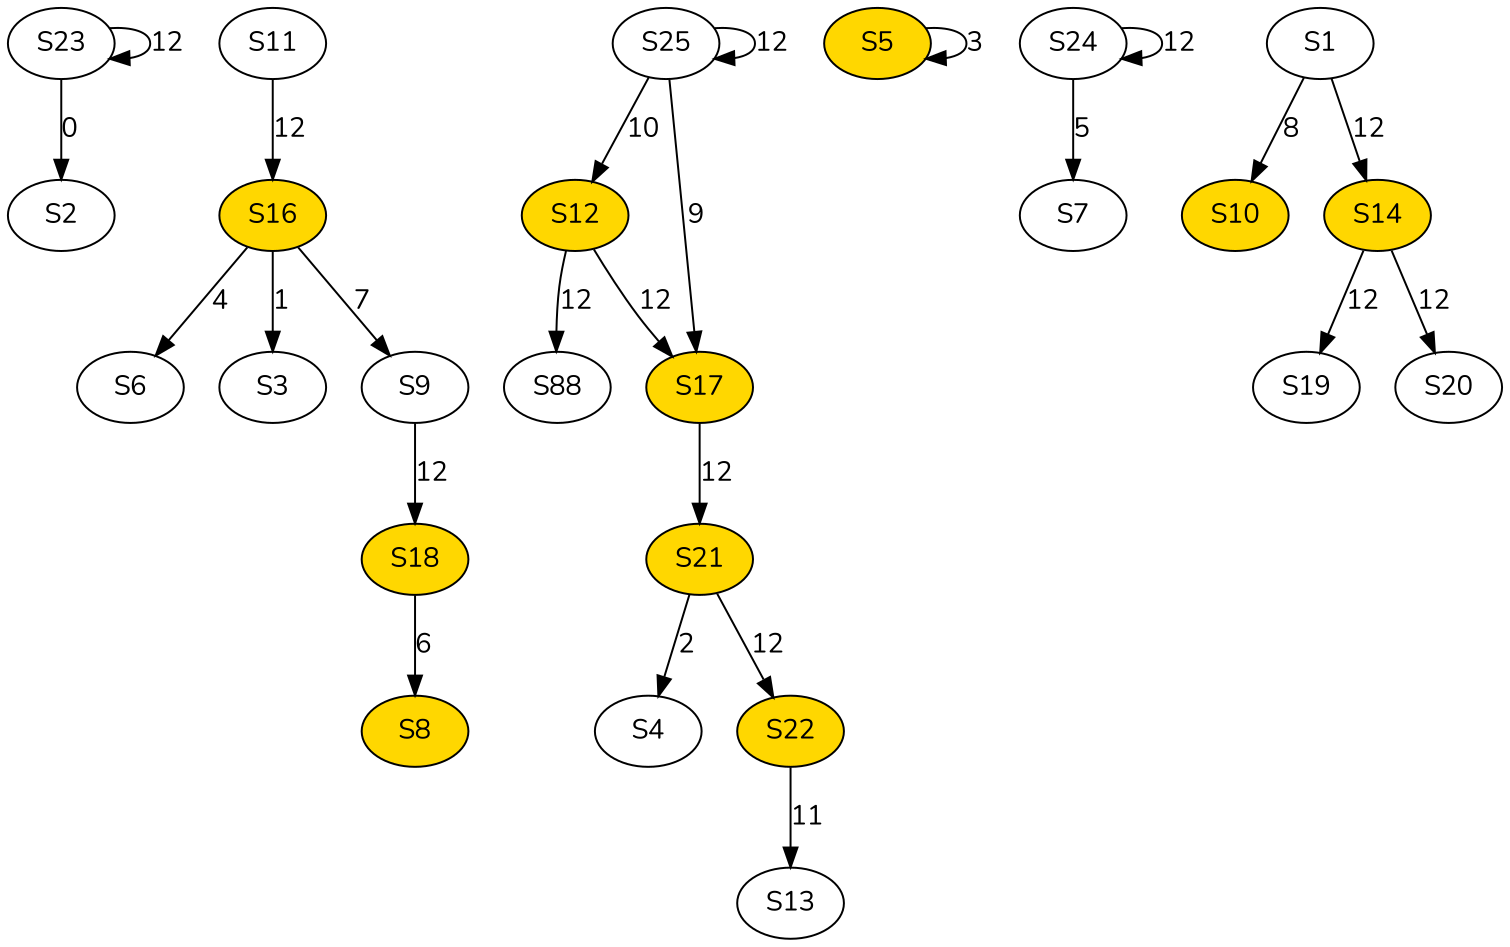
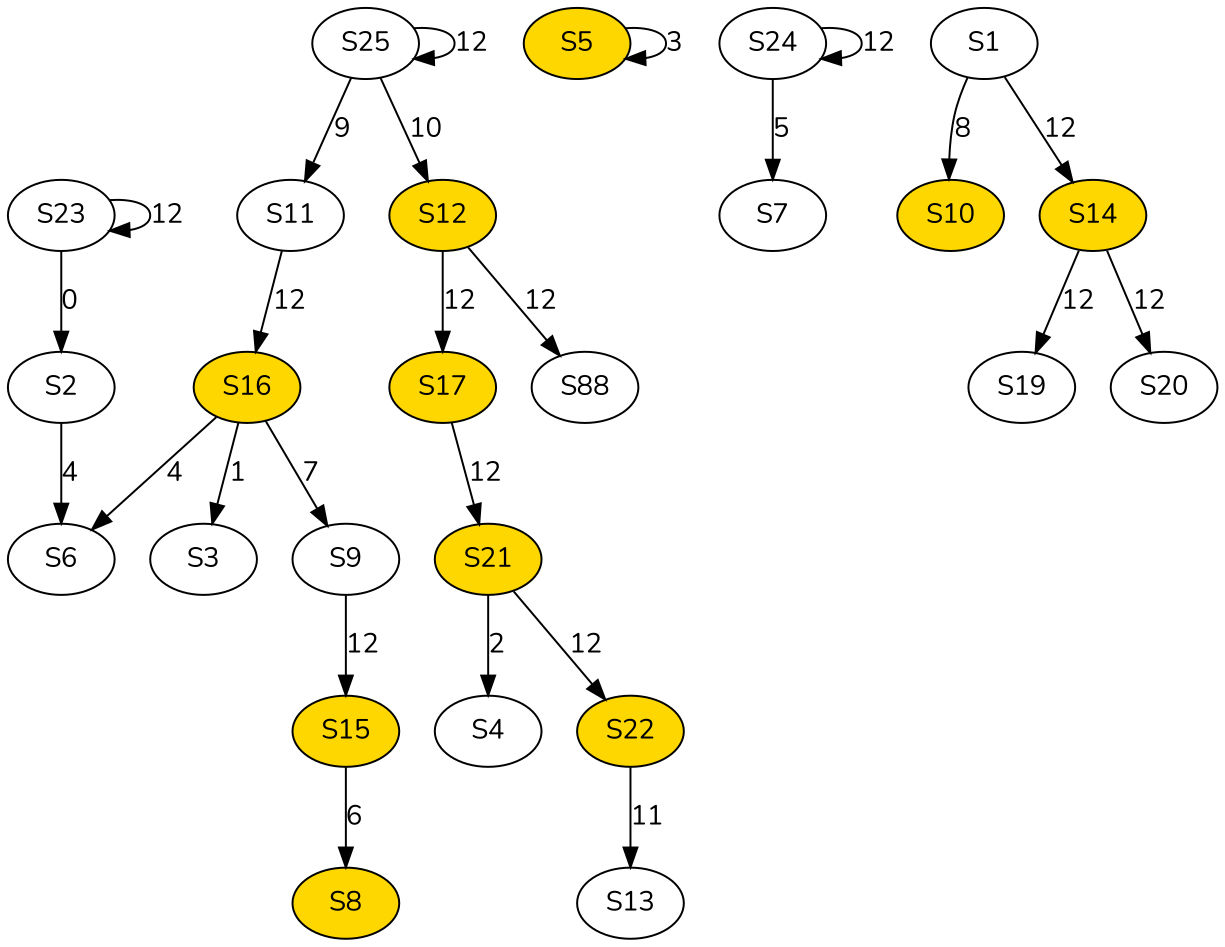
(682, 205) -> (332, 120)
none -> (61, 463)
(415, 559) -> (346, 731)
